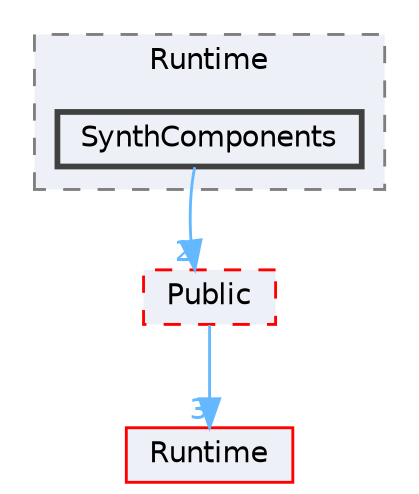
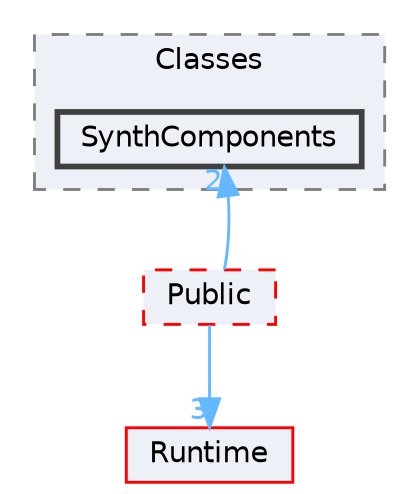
(210, 62) -> (210, 62)
(190, 208) -> (229, 233)
